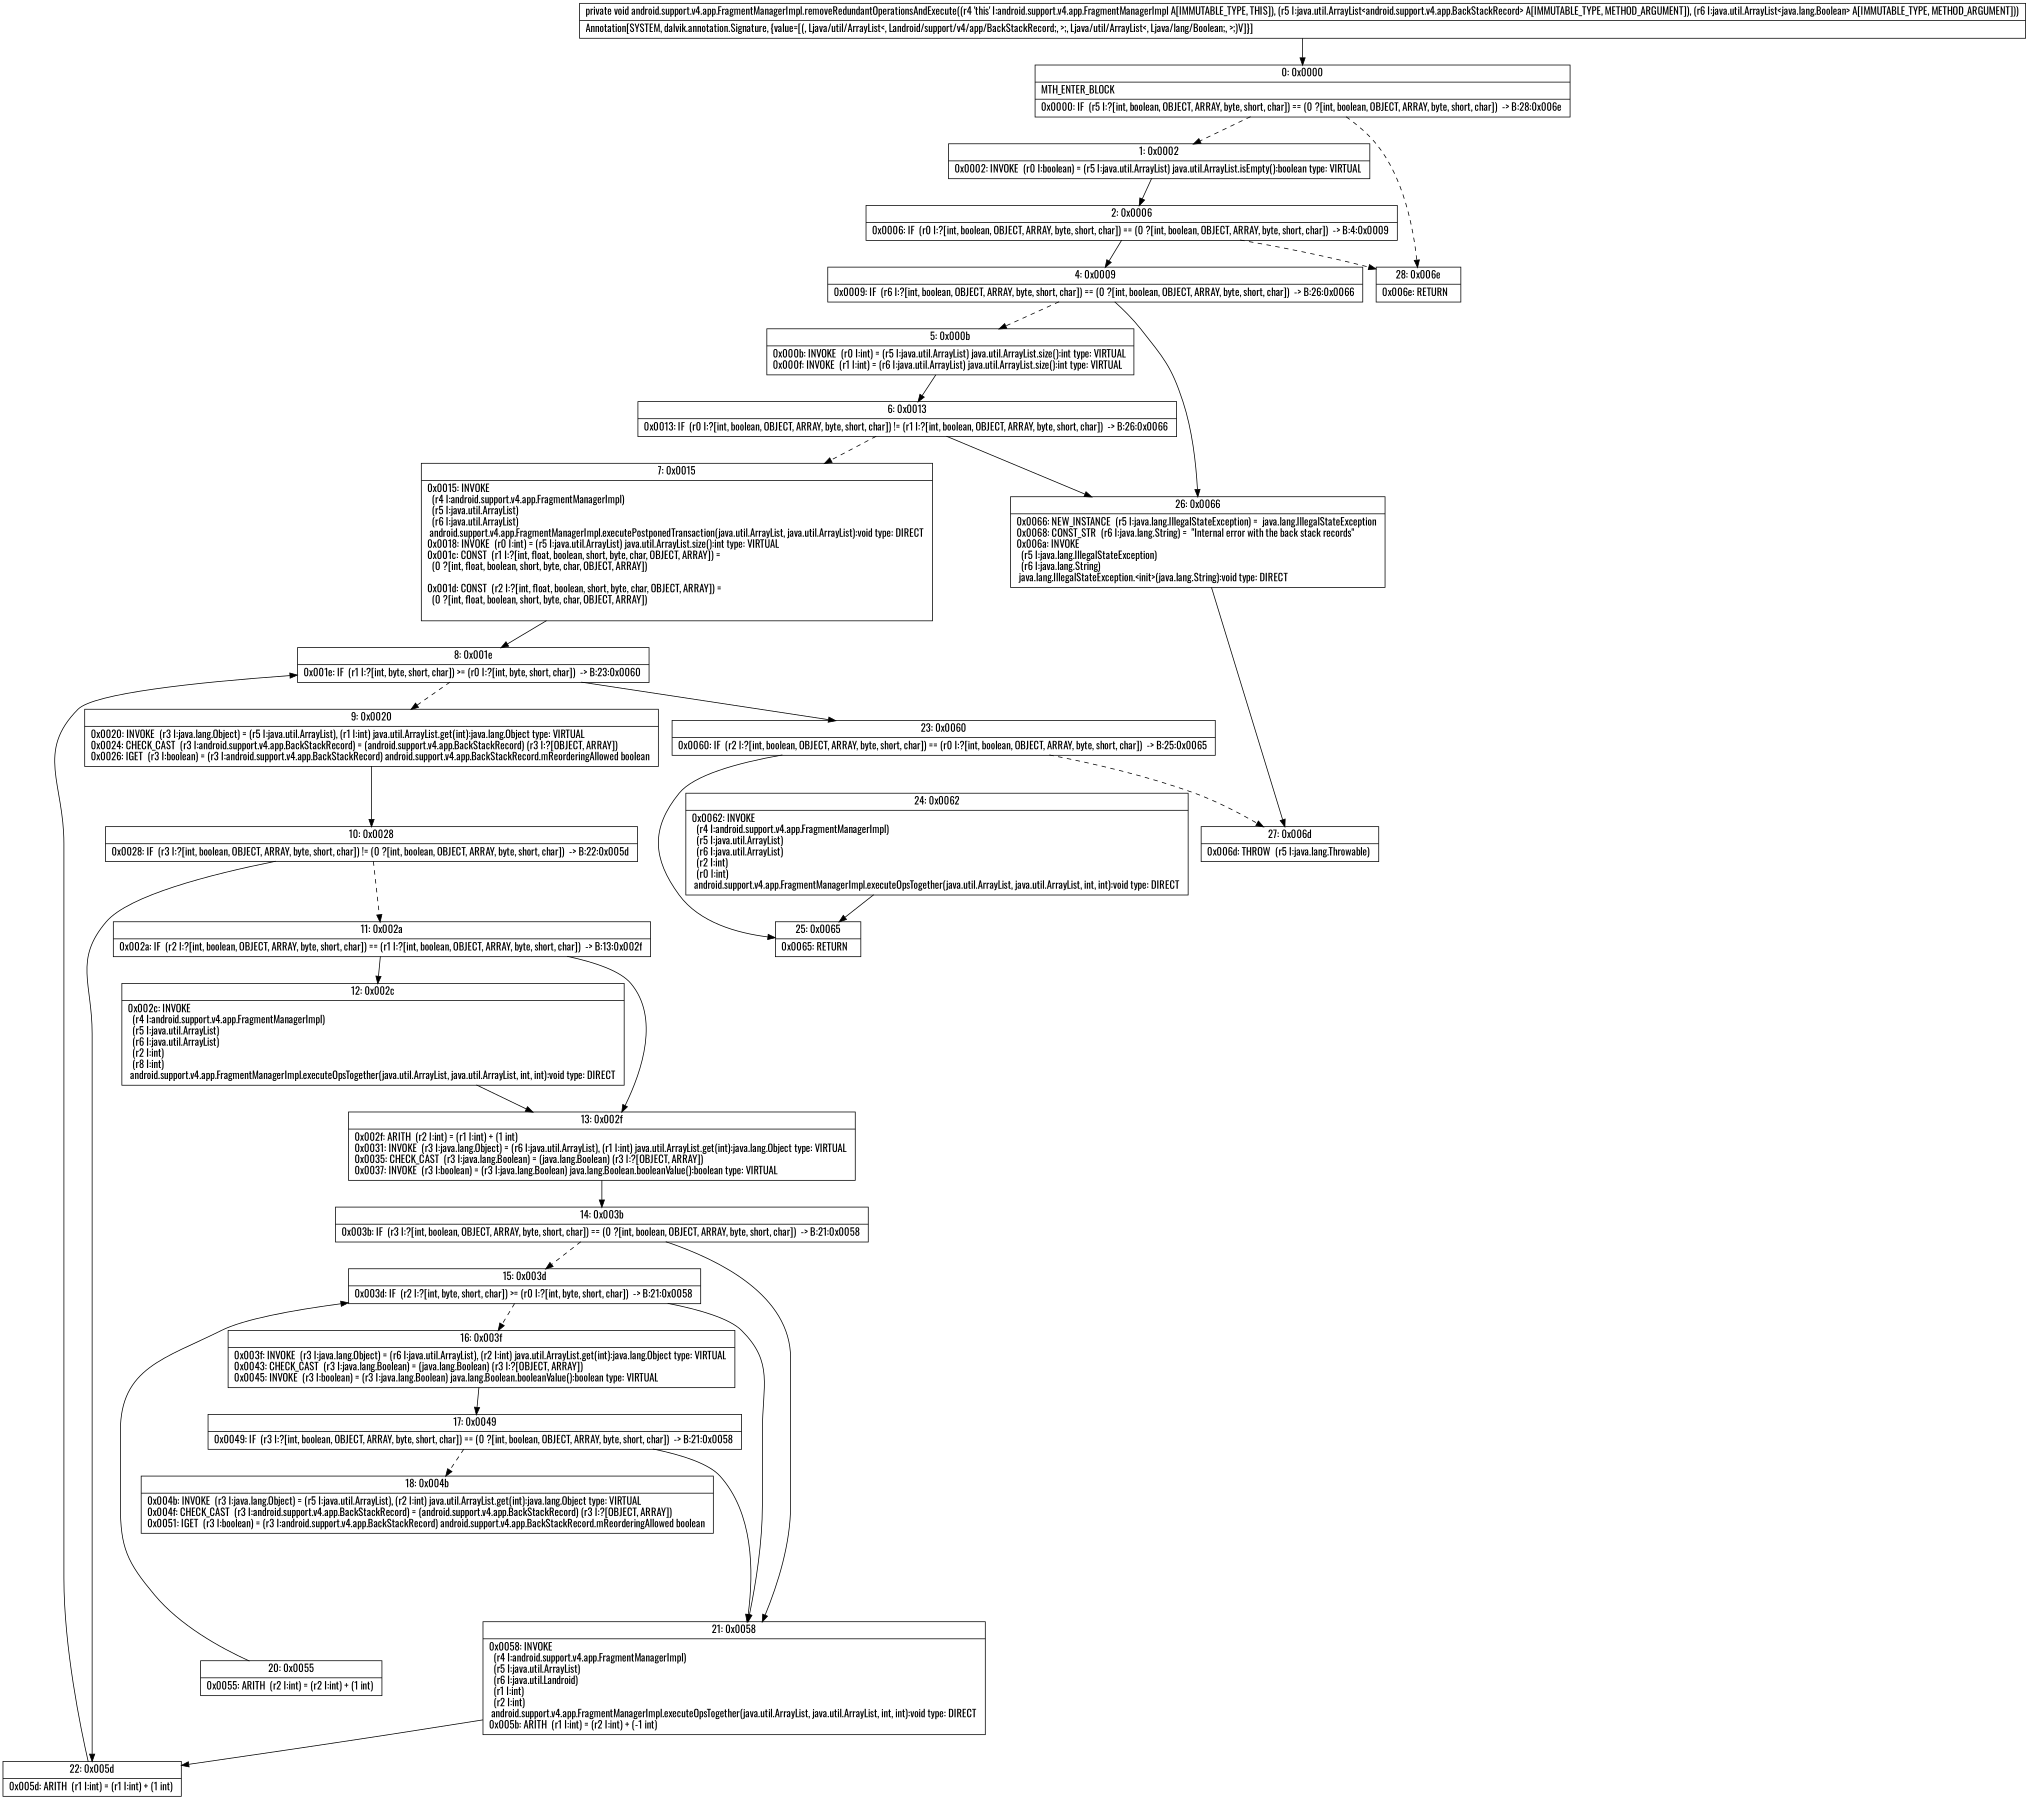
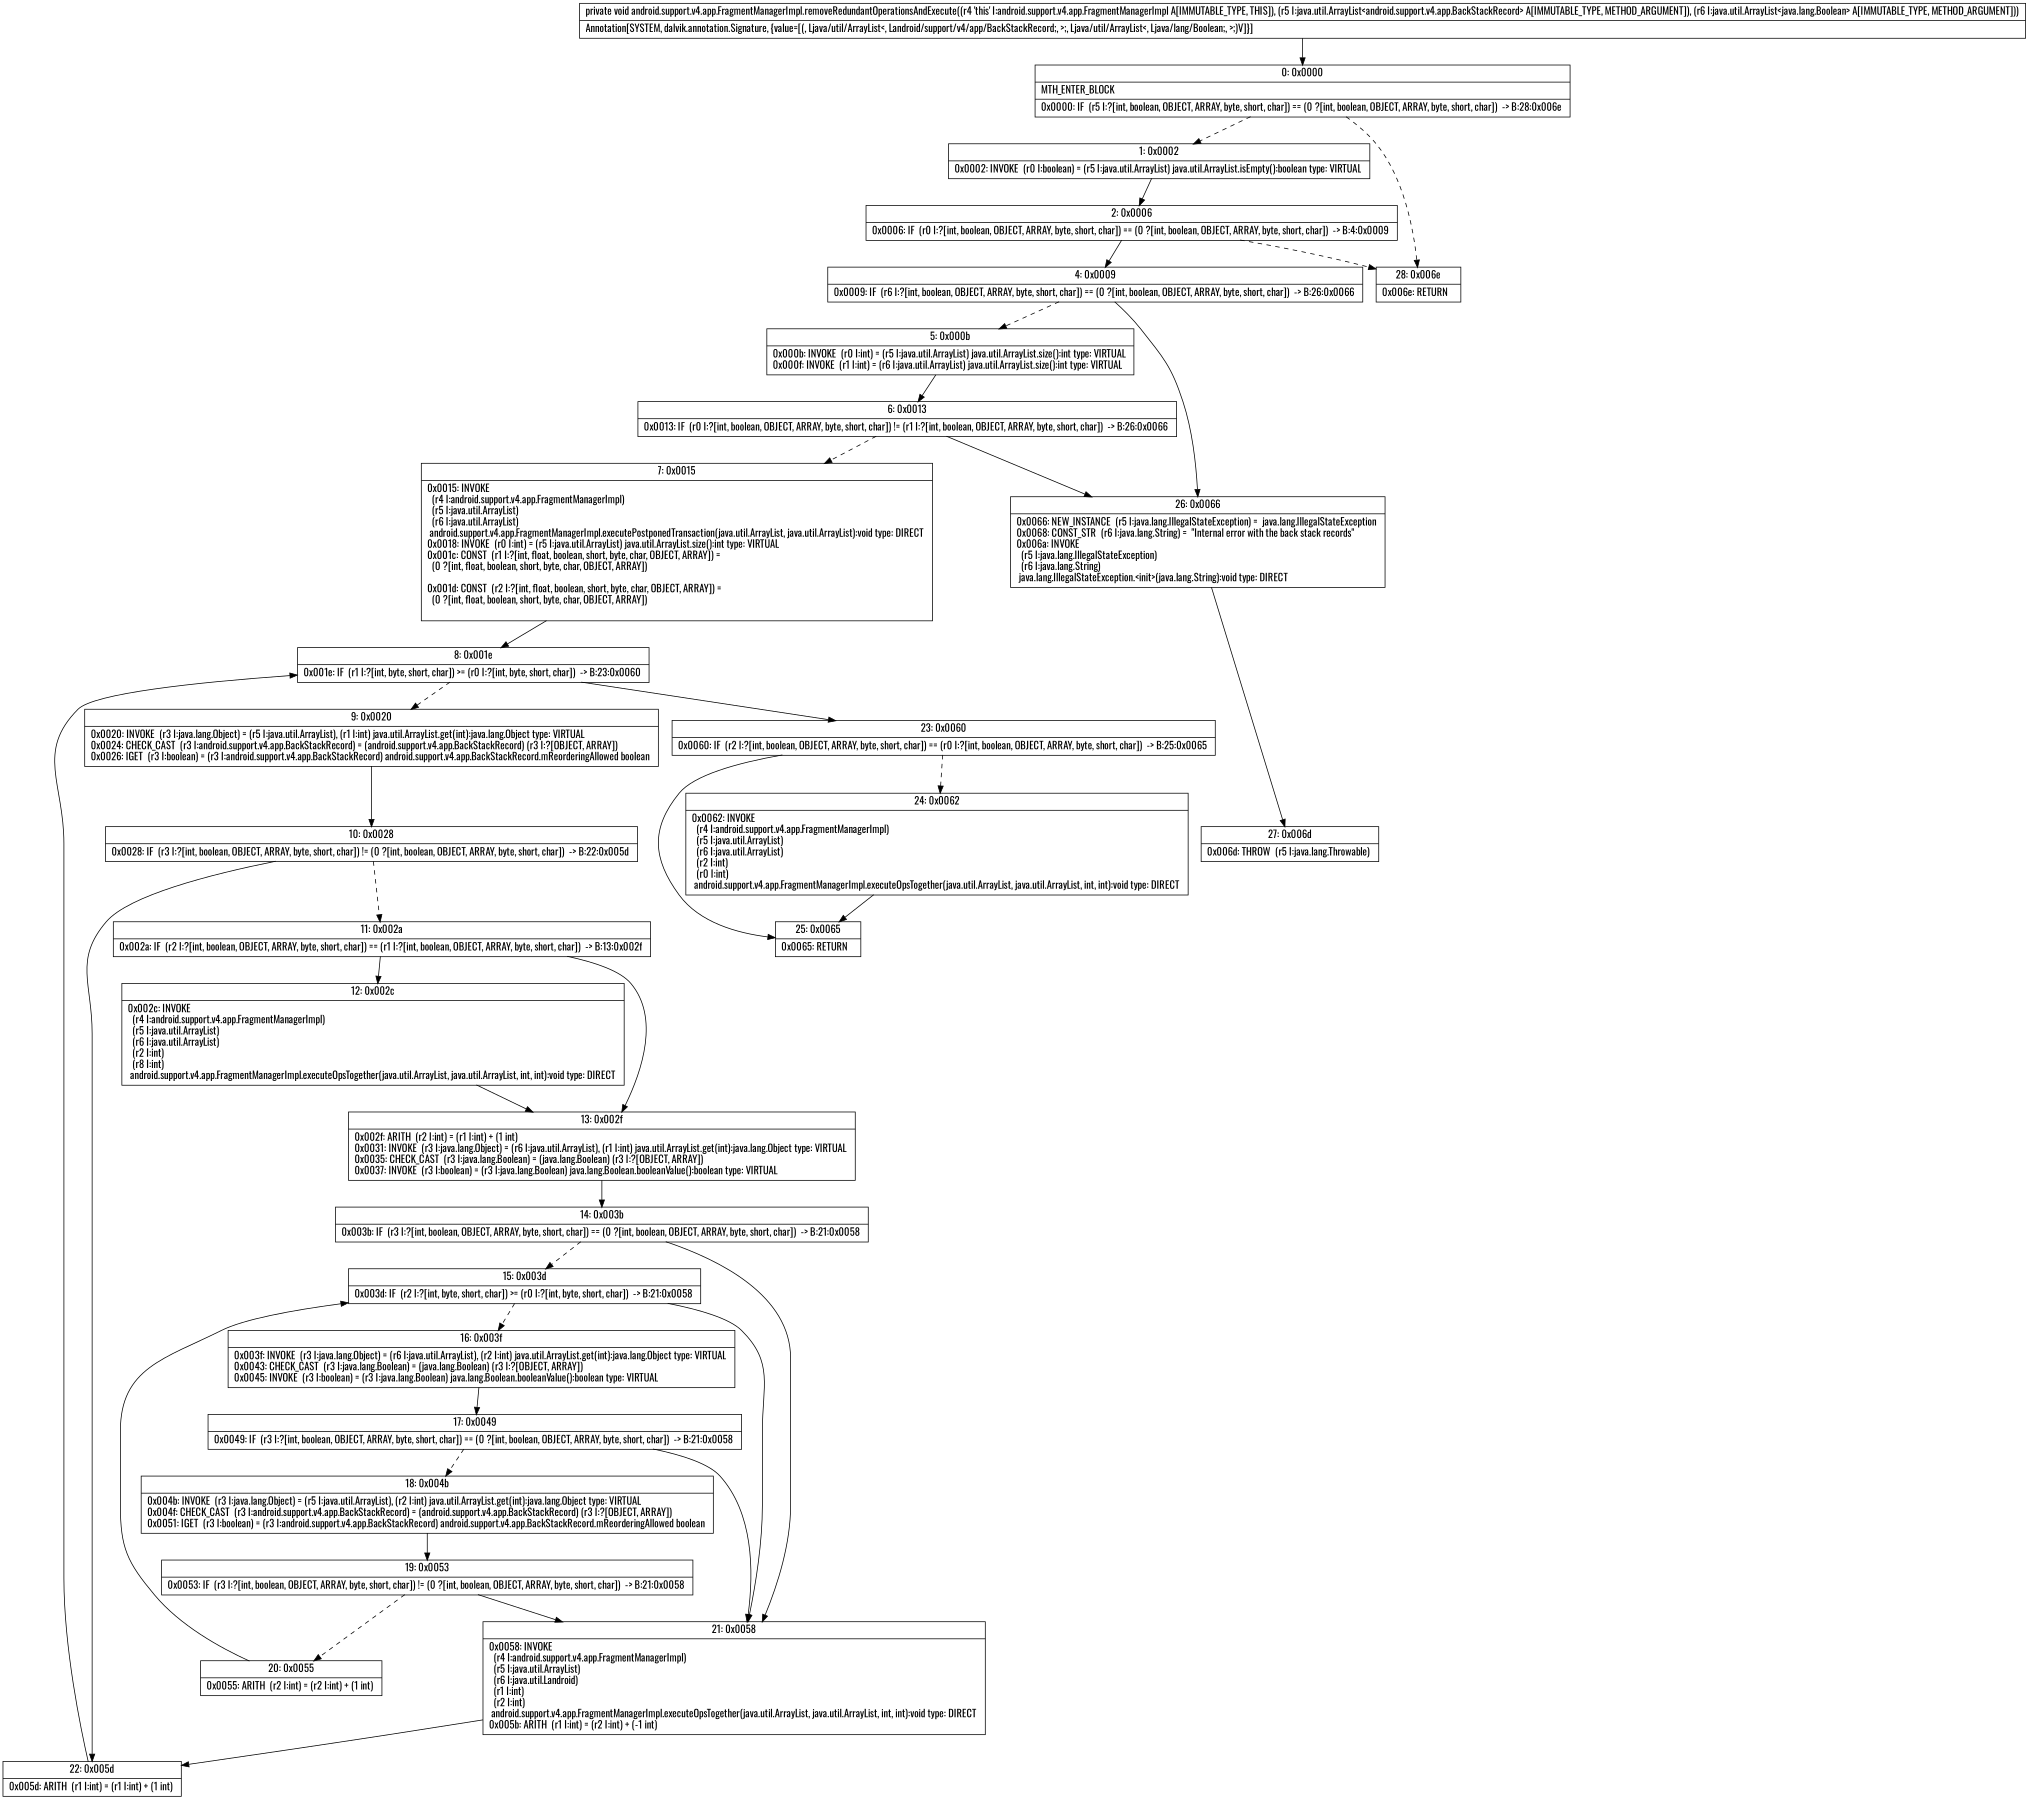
(1156, 781) -> (942, 770)
none -> (427, 1578)
